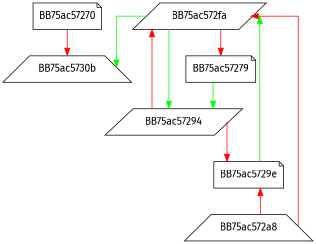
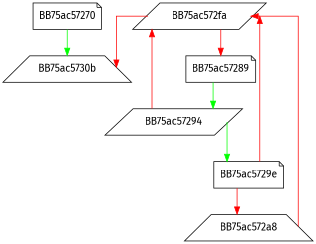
(116, 22) -> (116, 22)
(67, 39) -> (67, 39)
(169, 65) -> none
(221, 69) -> (221, 69)
(260, 93) -> (260, 93)
(227, 138) -> (227, 138)
(260, 205) -> (237, 198)
